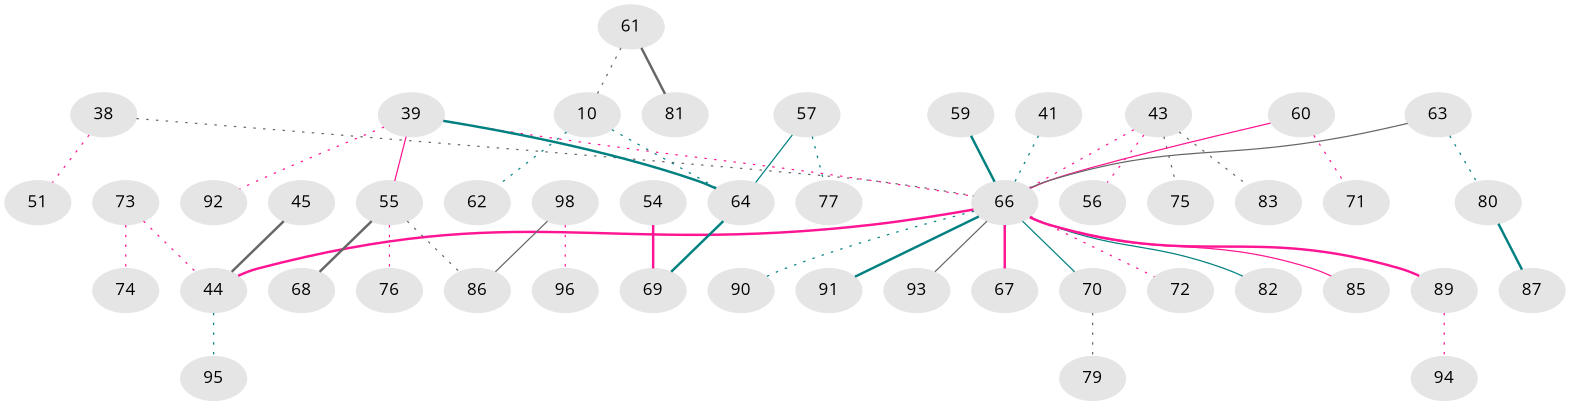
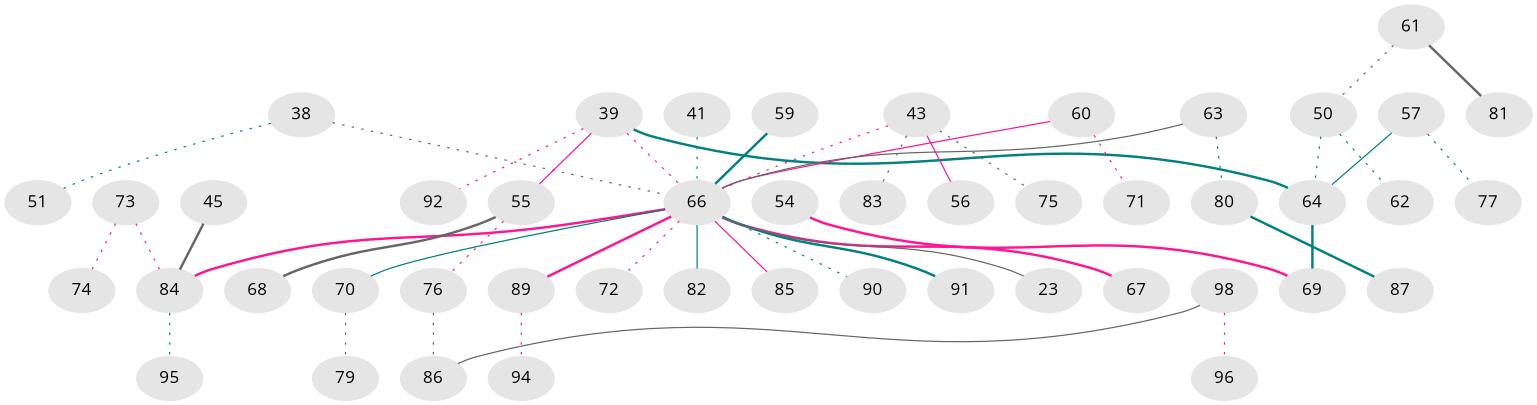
(587, 115) -> (1323, 115)
(1134, 148) -> (944, 168)
(71, 159) -> (166, 152)
(433, 246) -> (433, 335)
(214, 291) -> (170, 291)
(917, 291) -> (1049, 291)
